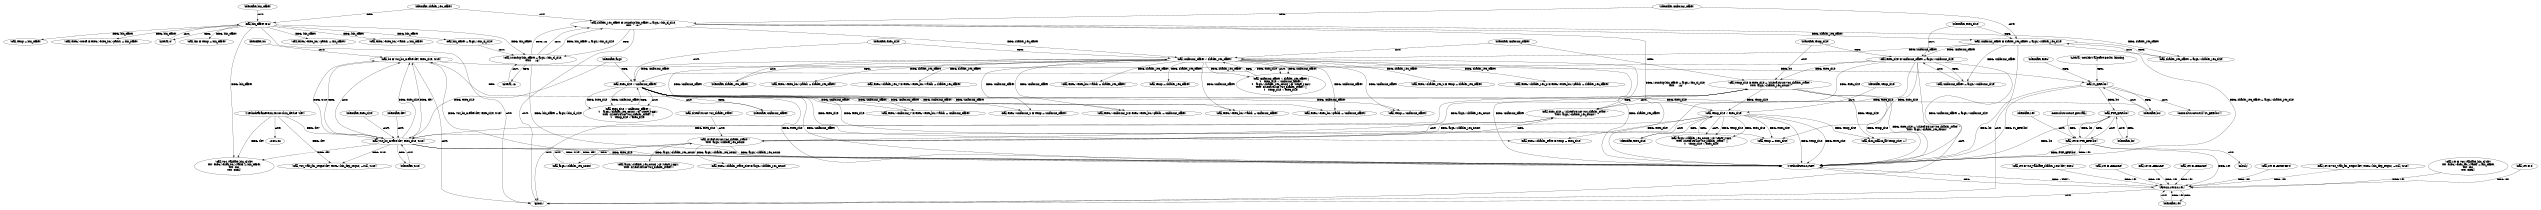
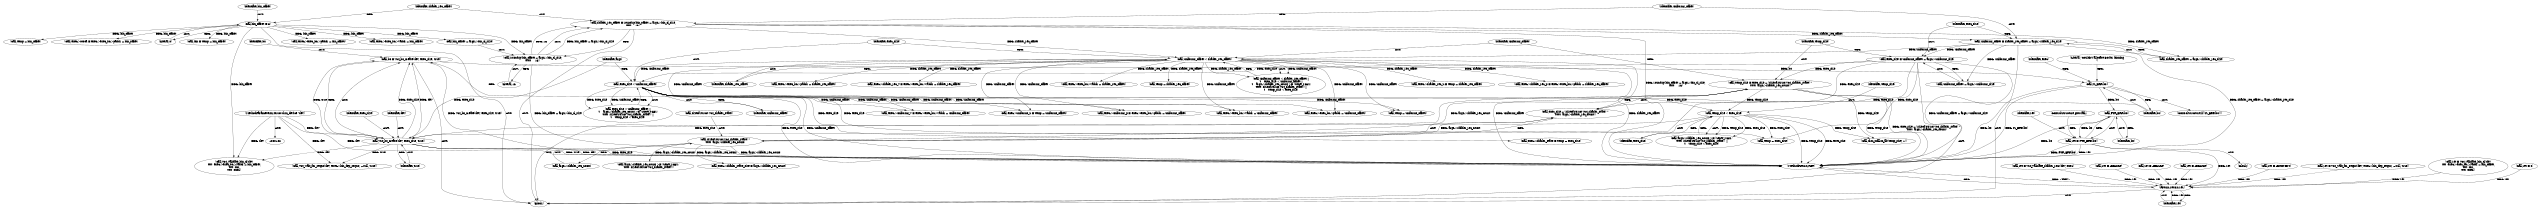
(1622, 130) -> none
none -> (1025, 159)
